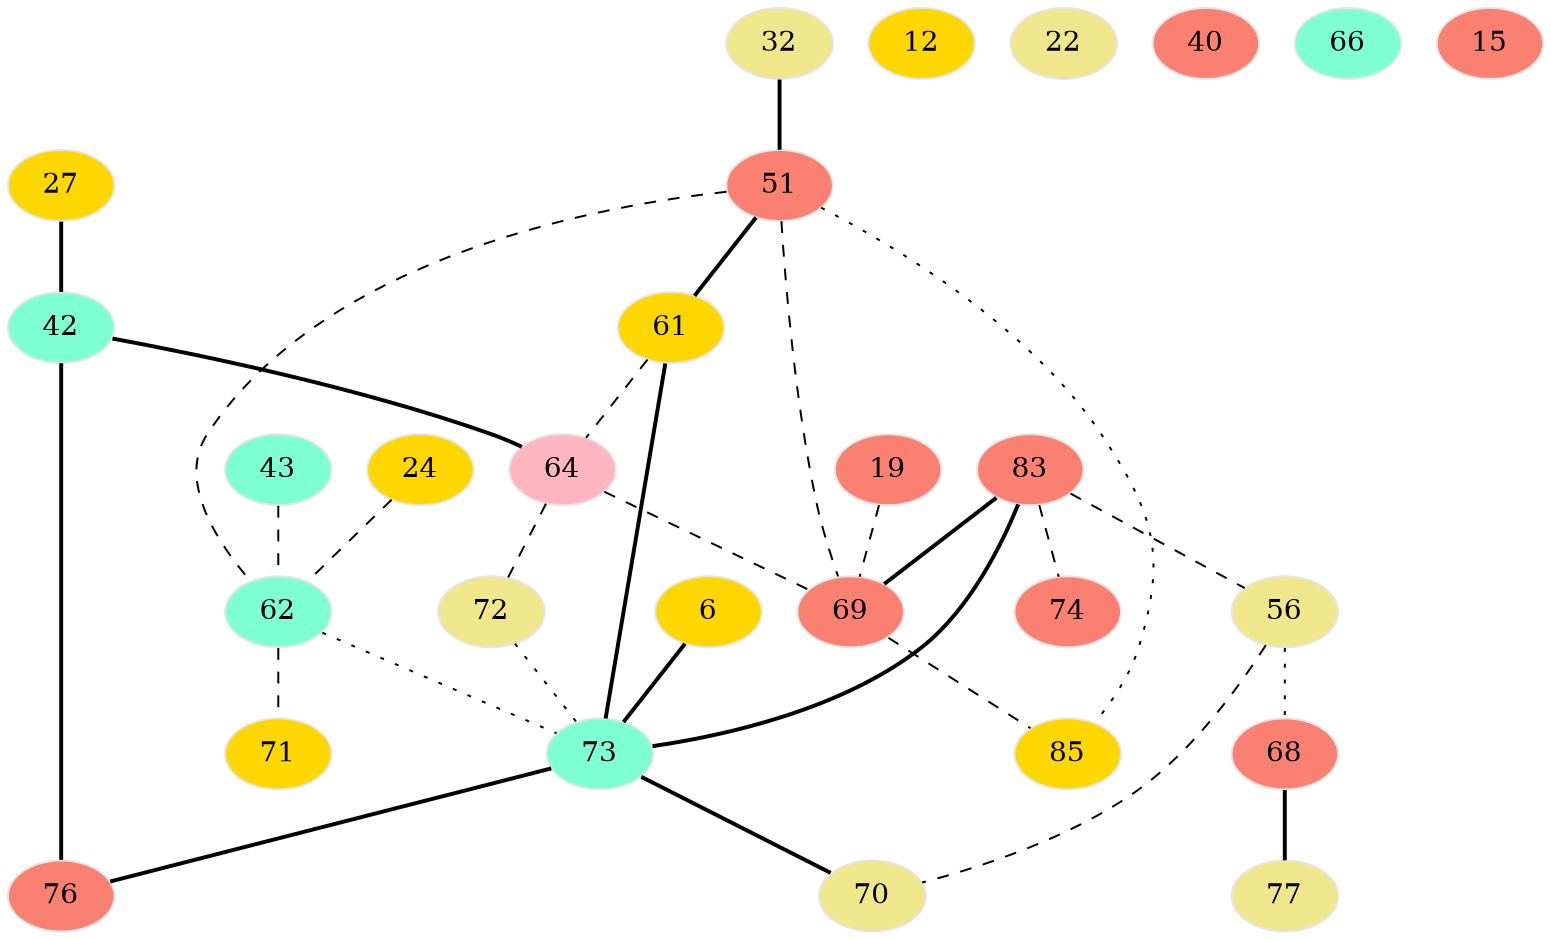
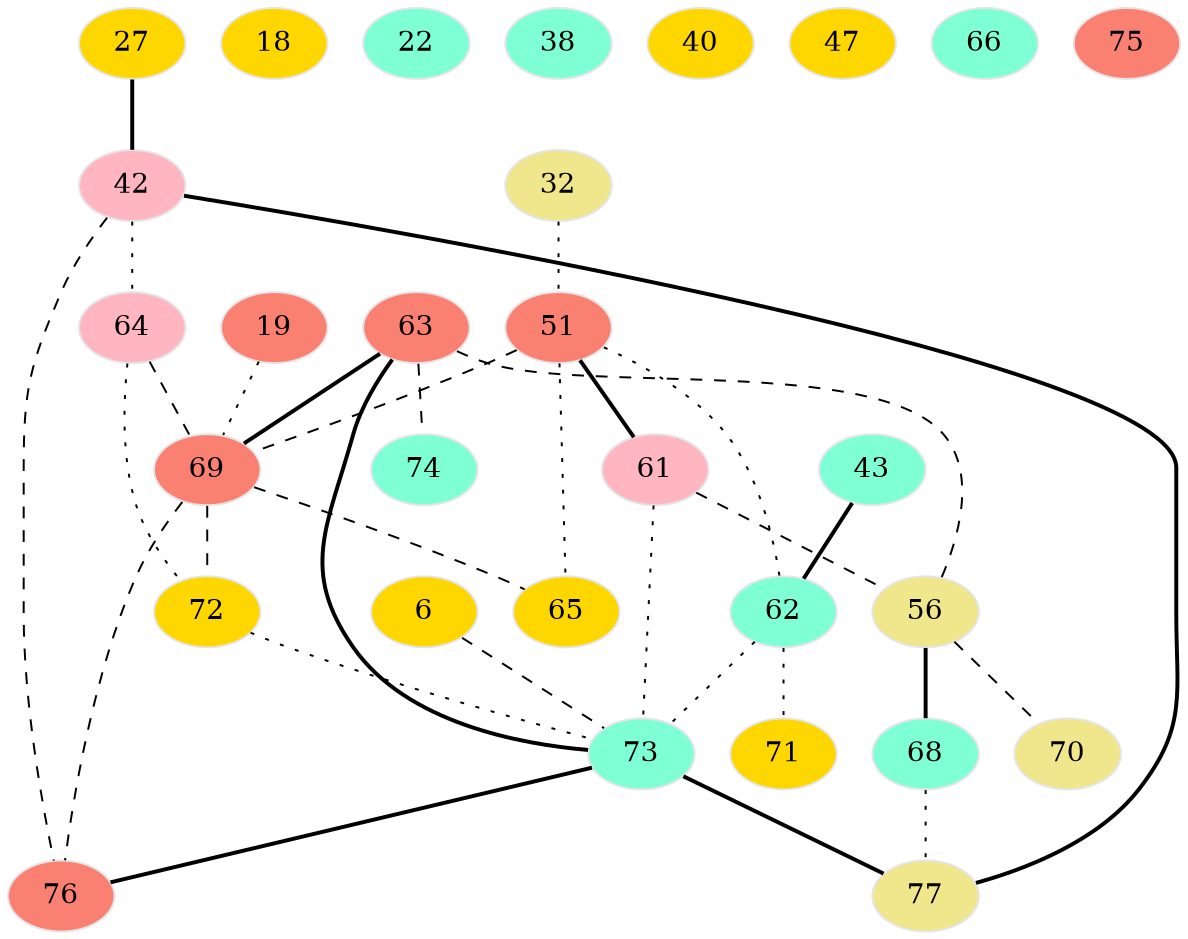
none -> (559, 43)
none -> (843, 43)
(922, 43) -> (274, 43)
(1064, 43) -> (416, 43)
(1206, 43) -> (701, 43)
(1490, 43) -> (1127, 43)
(780, 115) -> (559, 250)
(367, 296) -> (727, 435)
(61, 328) -> (132, 186)
(671, 328) -> (655, 470)
none -> (949, 355)
(320, 384) -> (132, 257)
(617, 399) -> (790, 541)
(420, 470) -> none
(1030, 470) -> (416, 328)
none -> (207, 541)
(278, 541) -> (828, 541)
(527, 541) -> (130, 478)
(635, 541) -> (648, 612)
(869, 541) -> (241, 398)
(61, 612) -> (24, 531)
(491, 612) -> (207, 612)
(1068, 612) -> (424, 470)
none -> (102, 674)
(278, 683) -> (784, 683)
(654, 683) -> (533, 683)
(1285, 683) -> (926, 683)
(1068, 754) -> (566, 612)
(1285, 754) -> (926, 754)
(736, 825) -> (783, 825)
(1285, 825) -> (926, 825)
